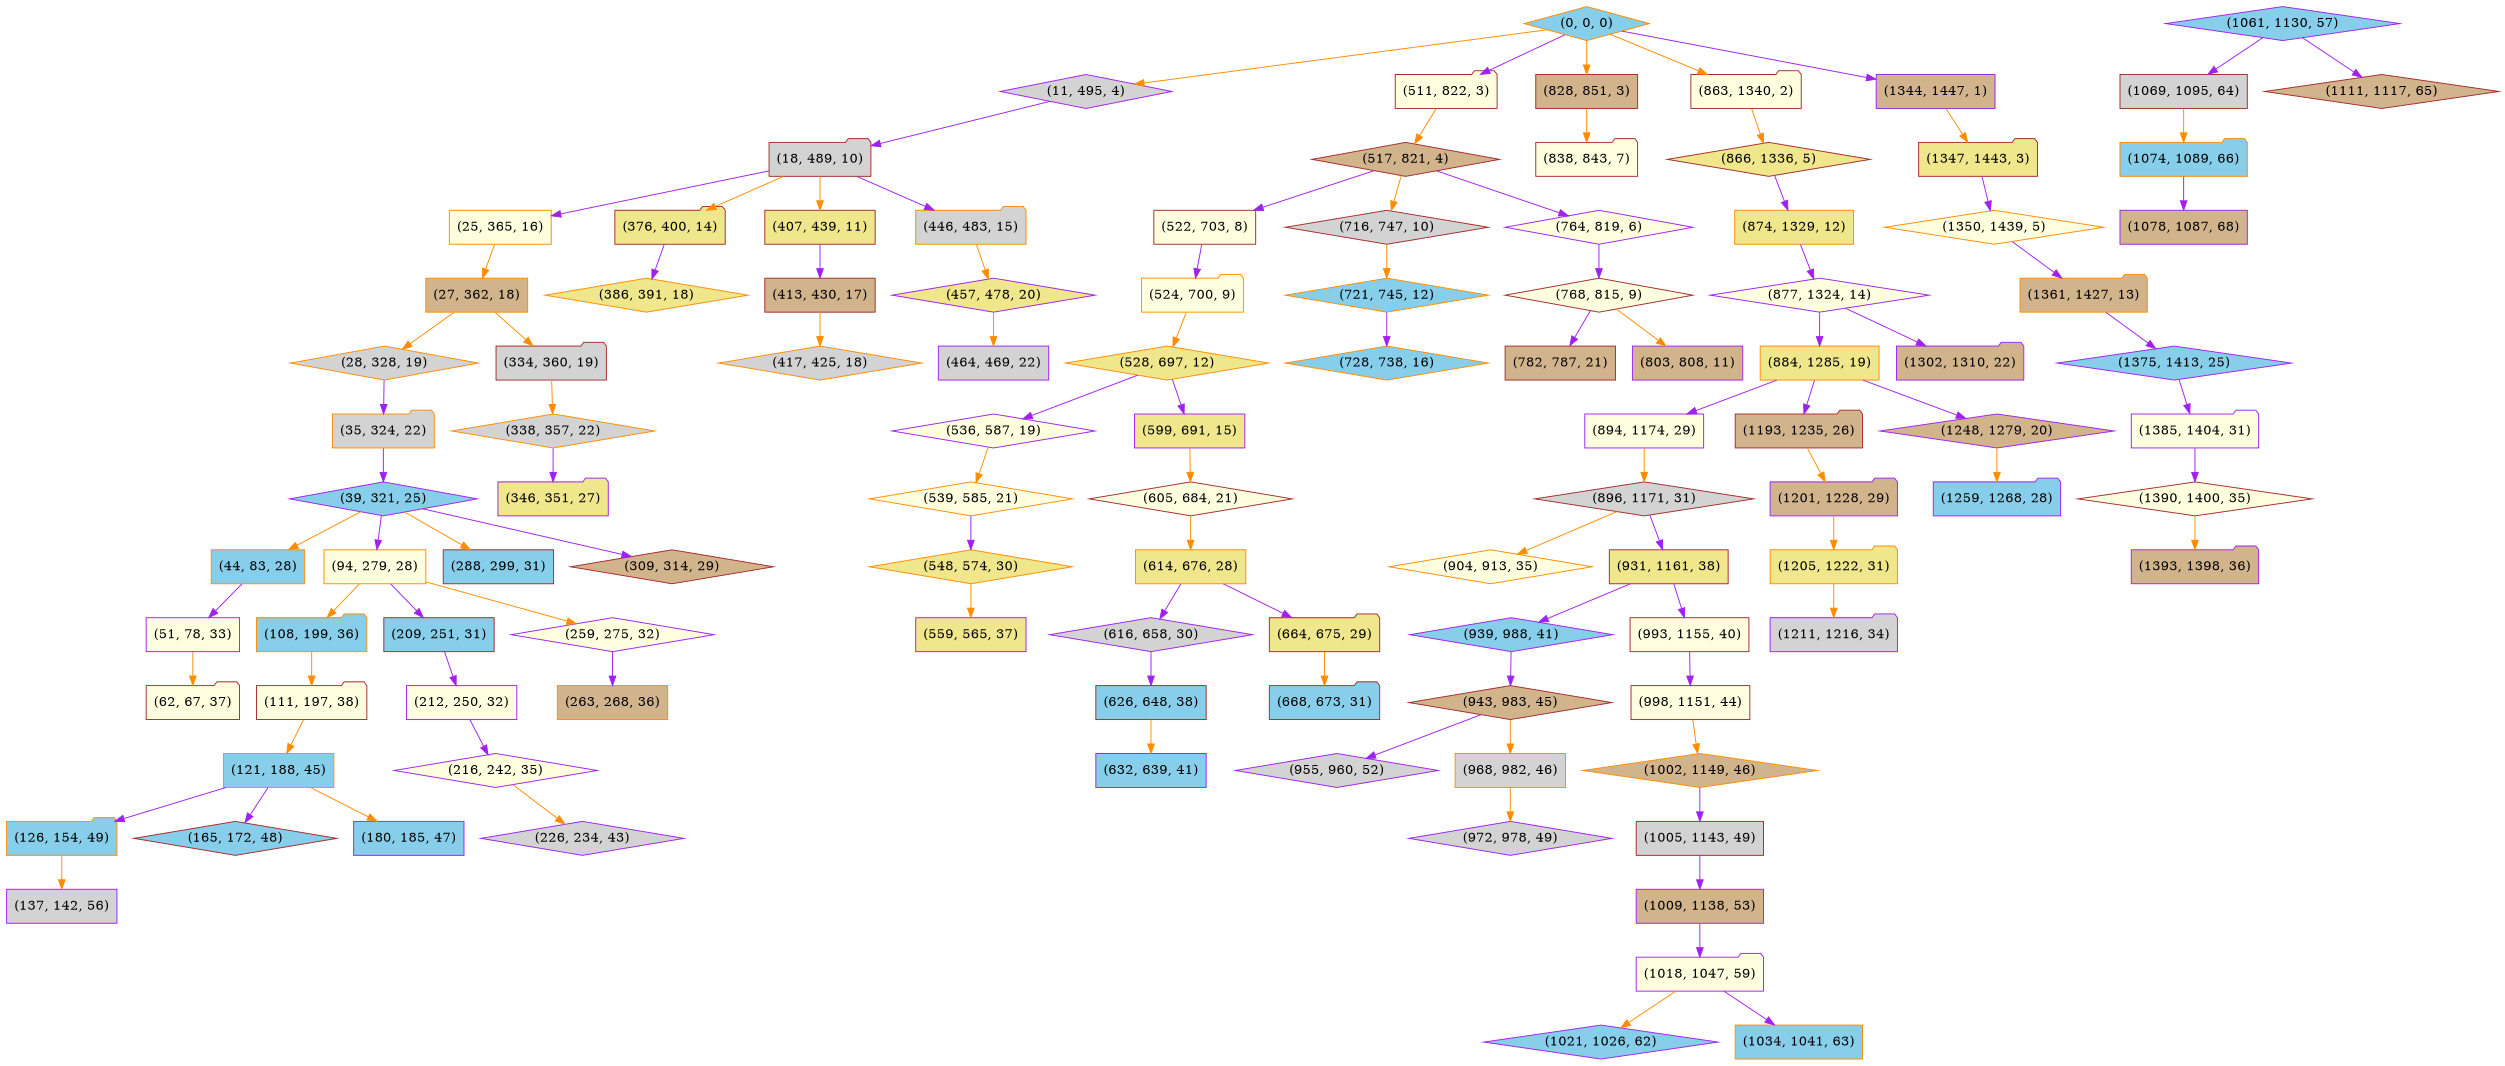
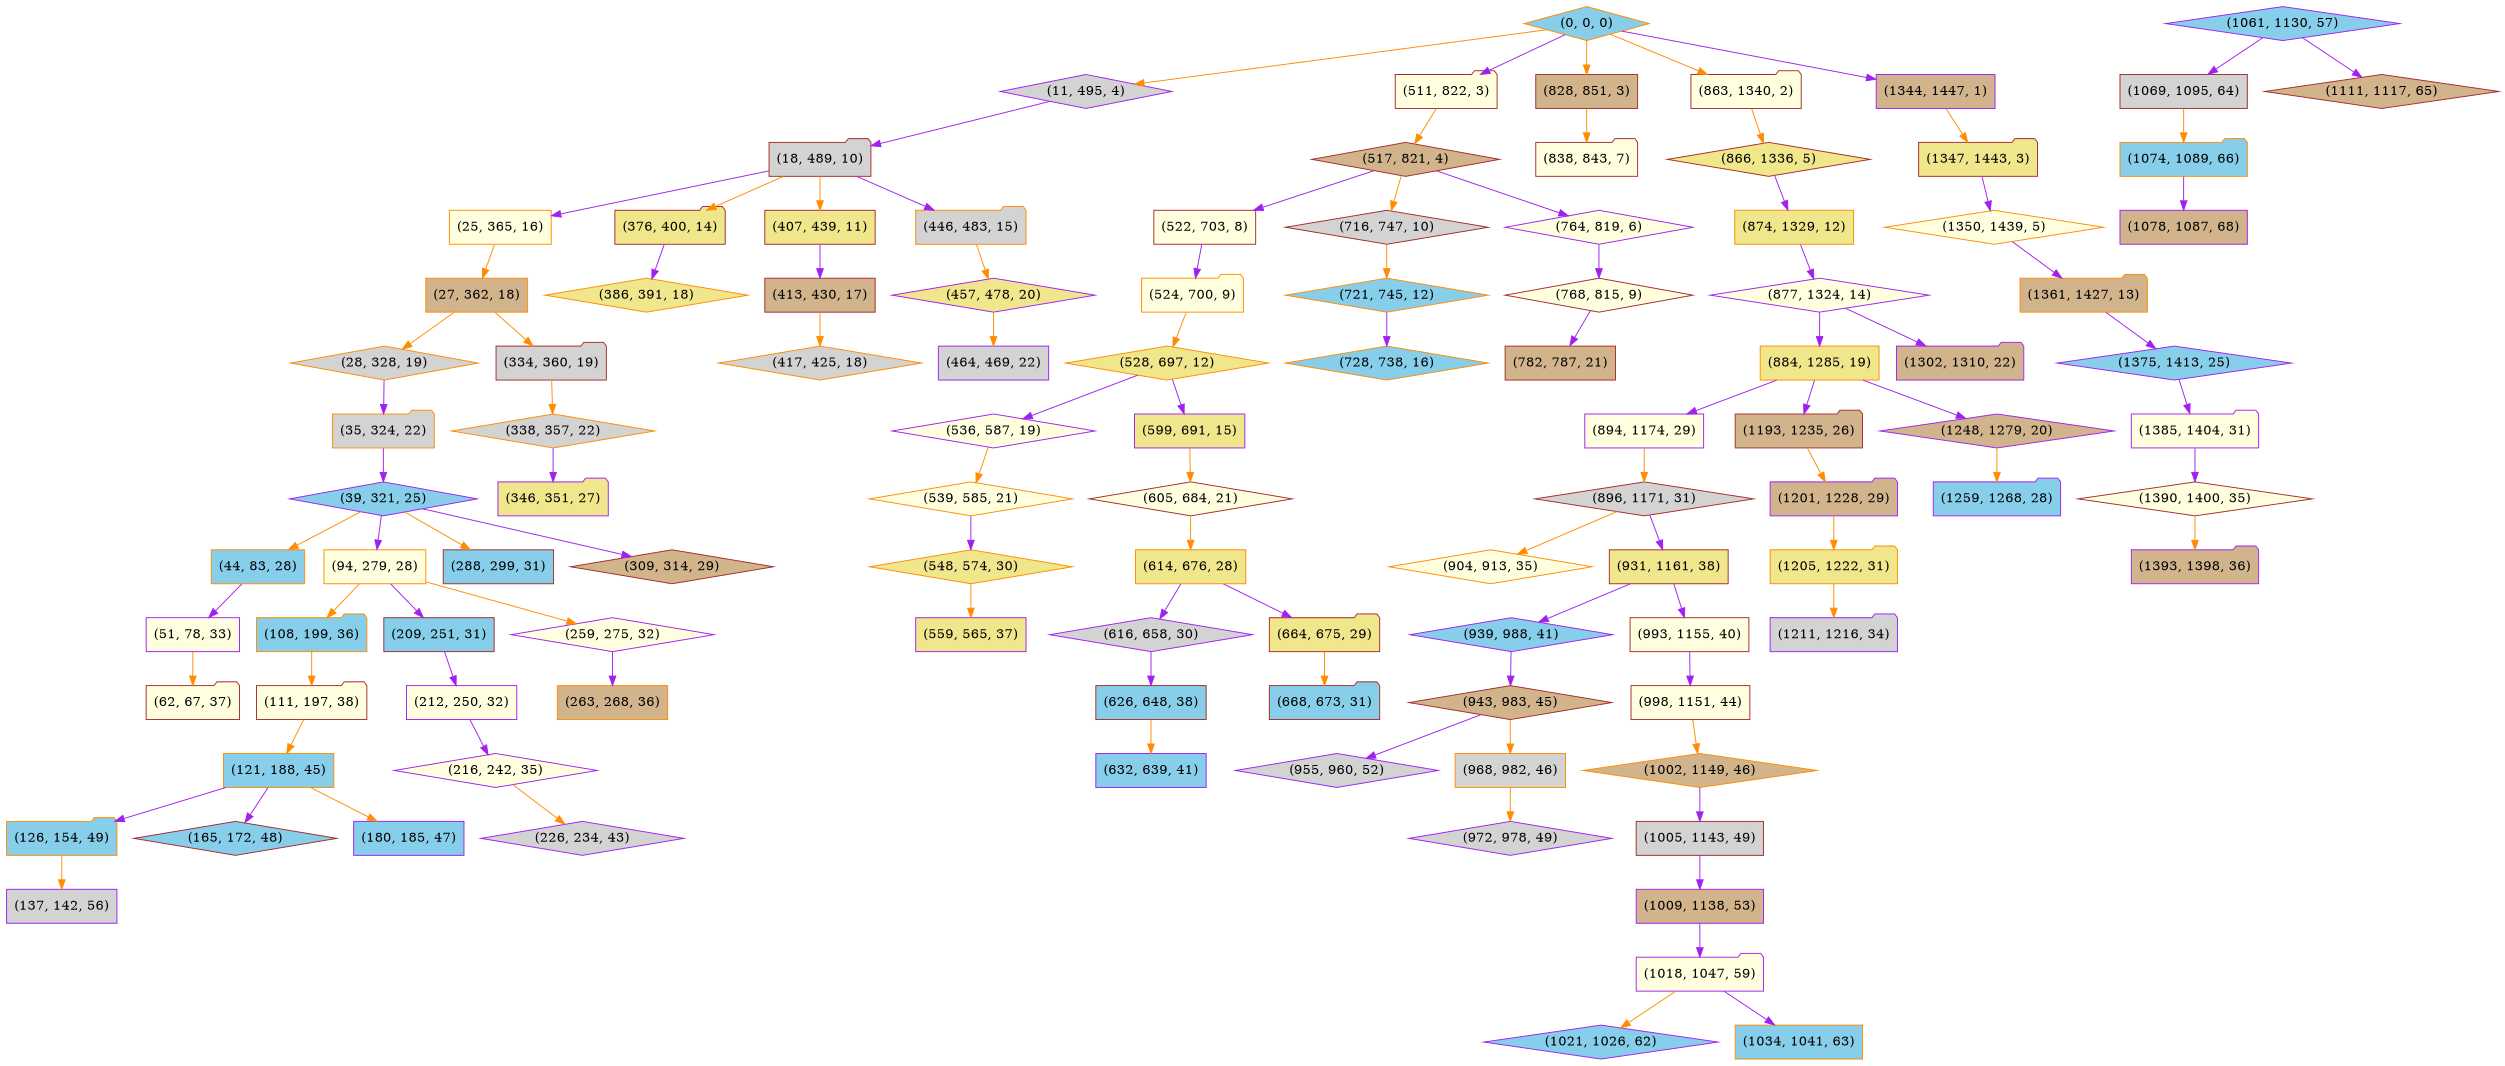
(1688, 363) -> none
